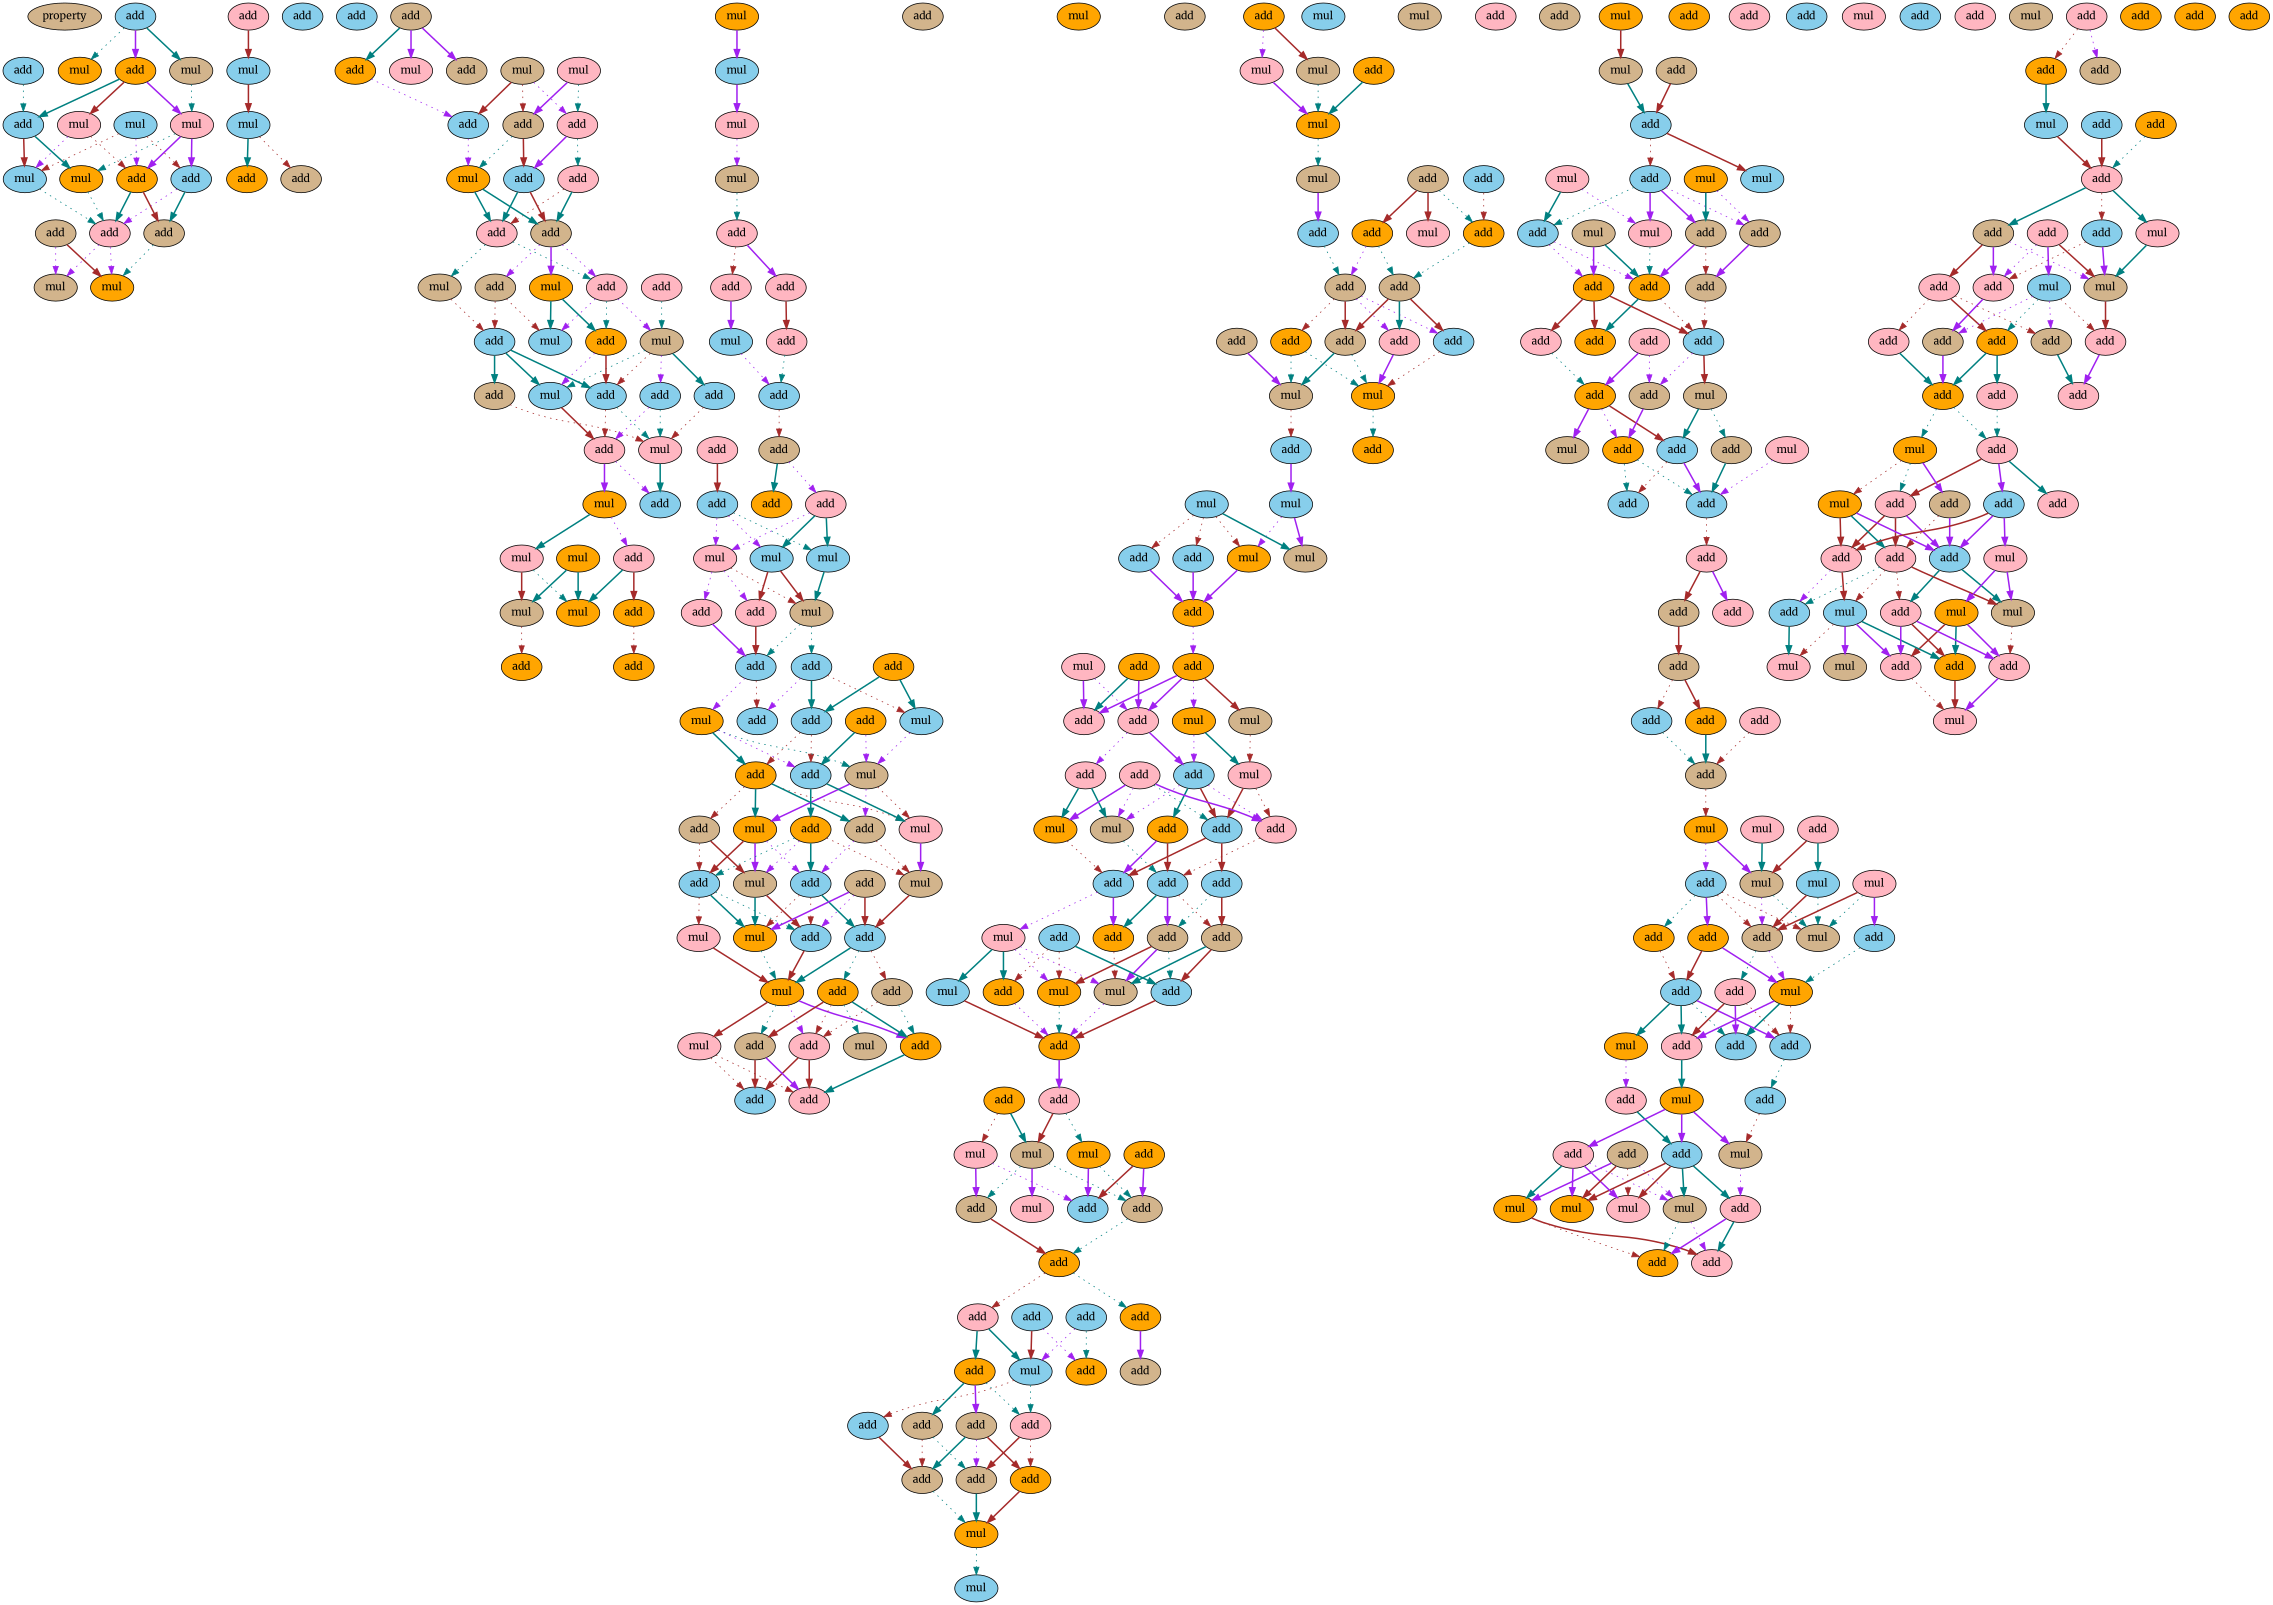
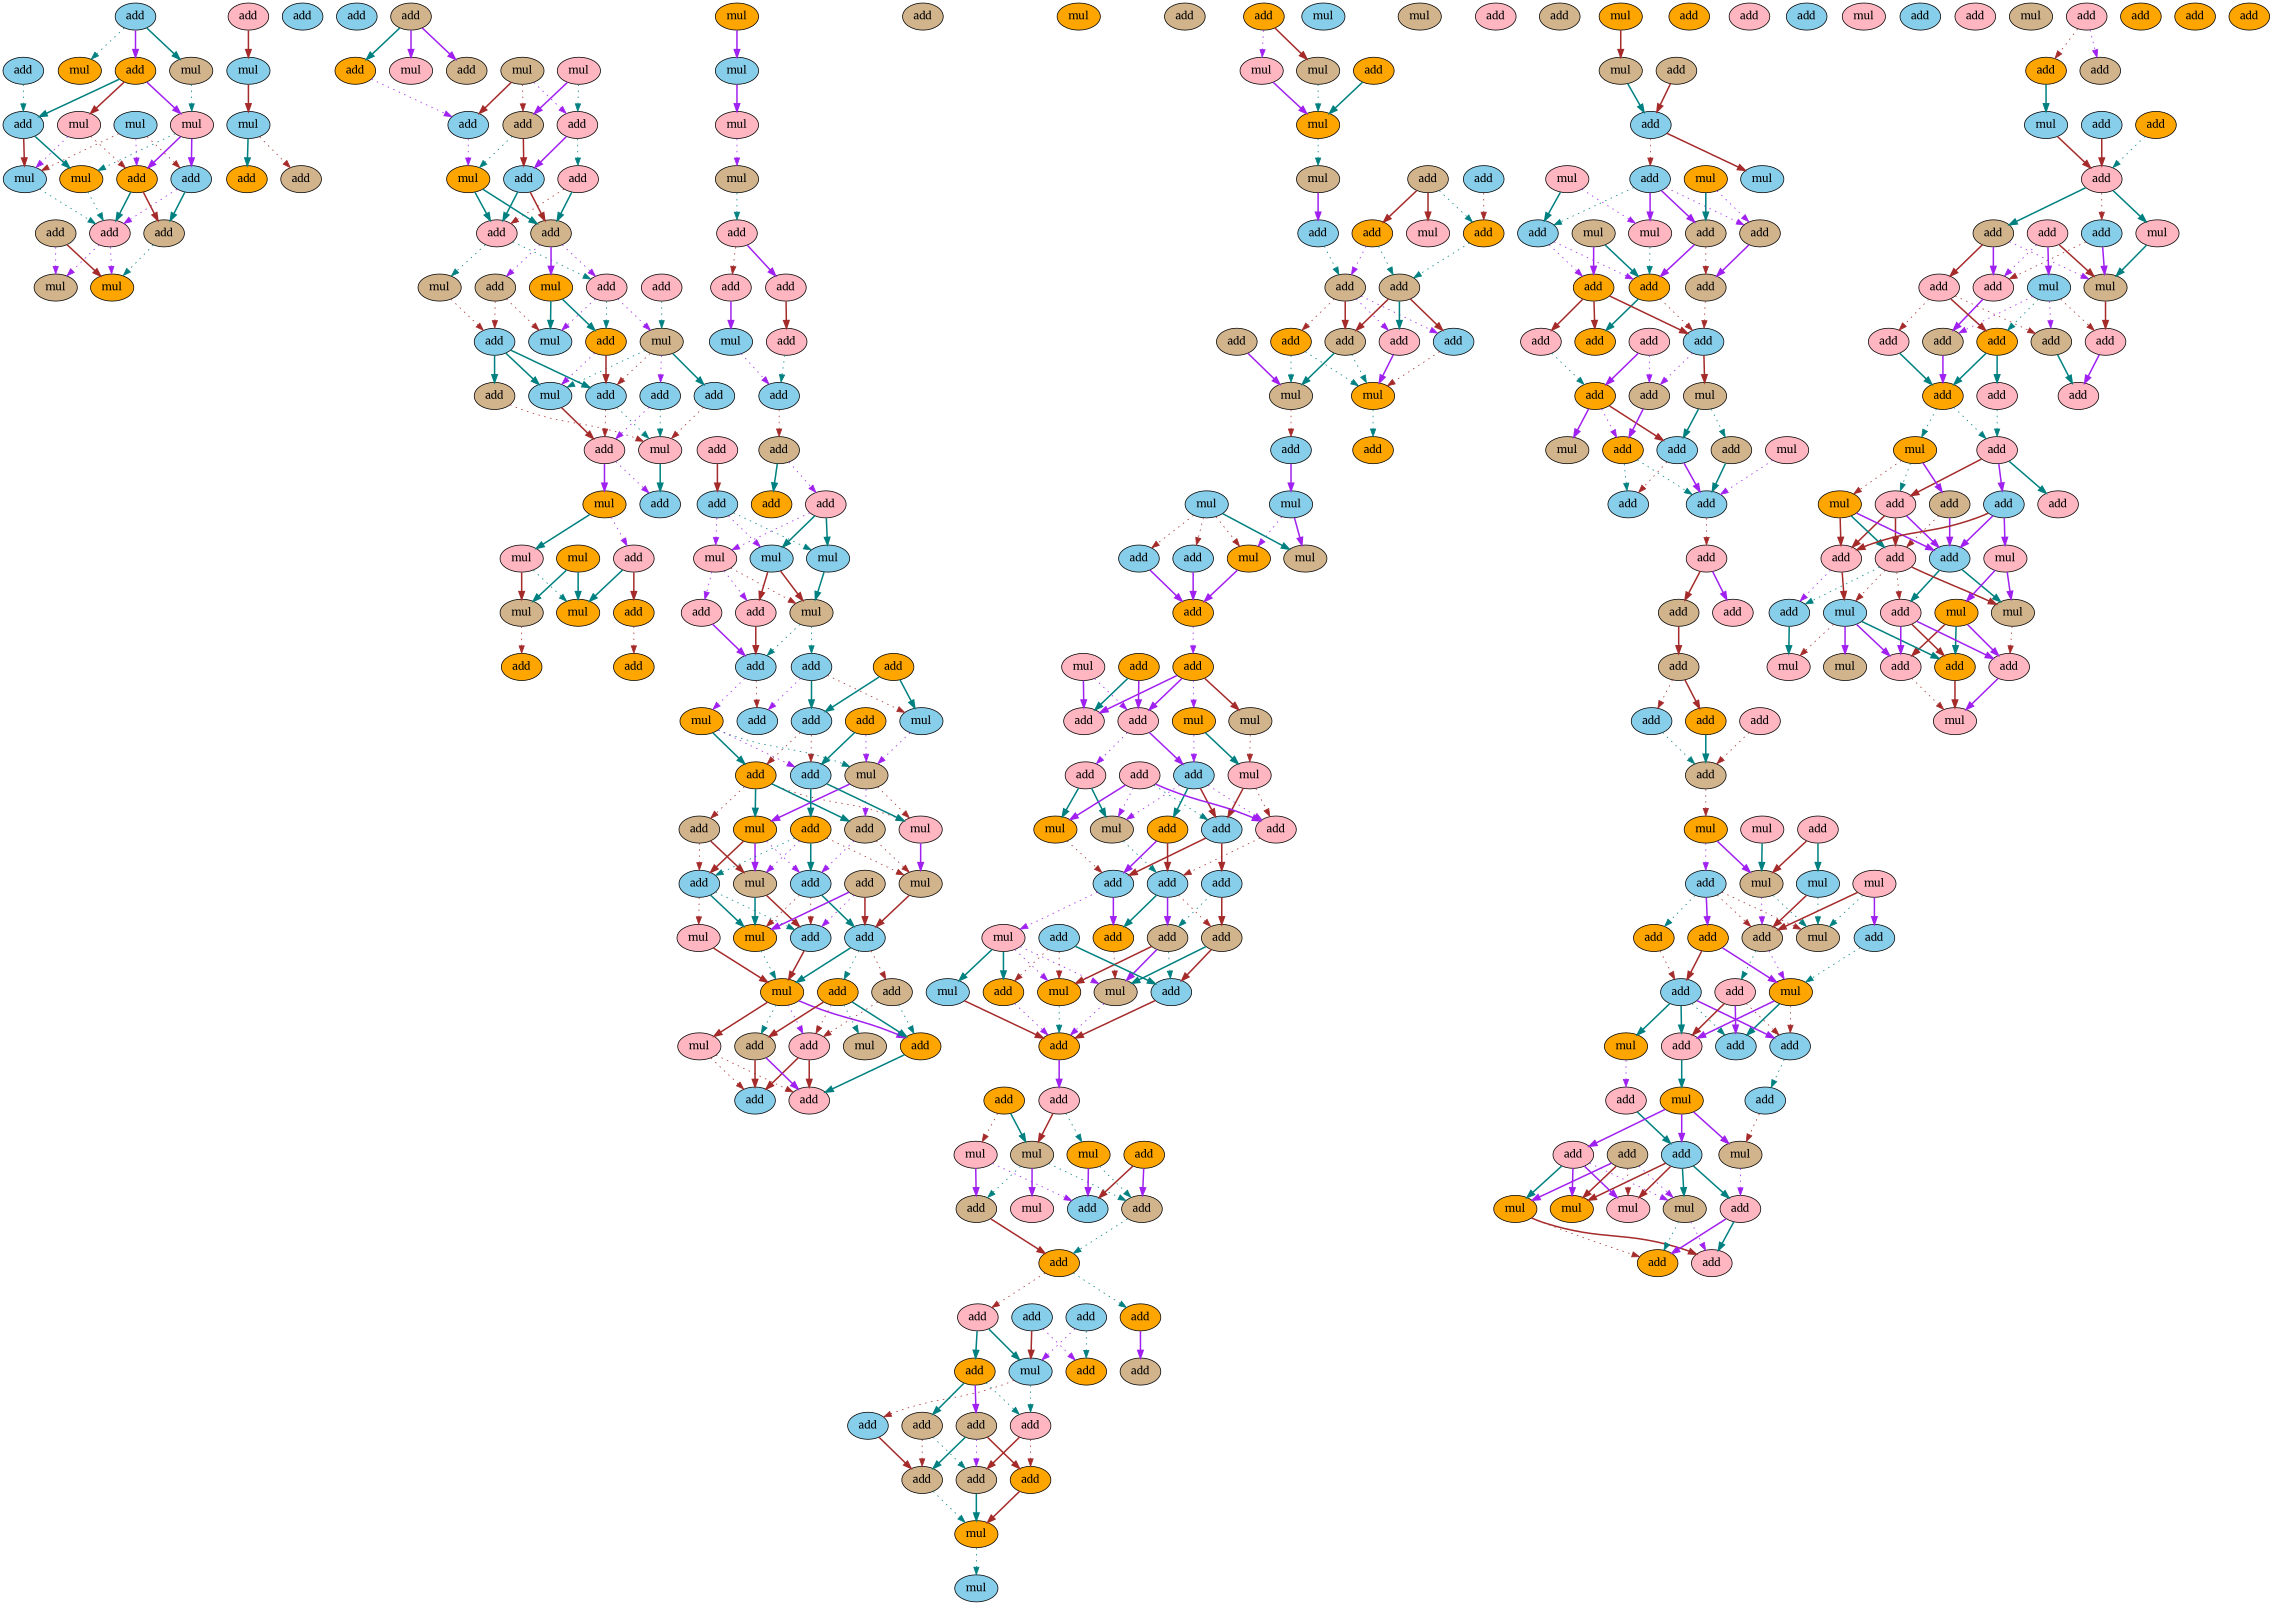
(65, 17) -> none
